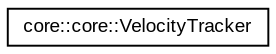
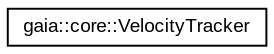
(138, 27) -> (137, 27)
